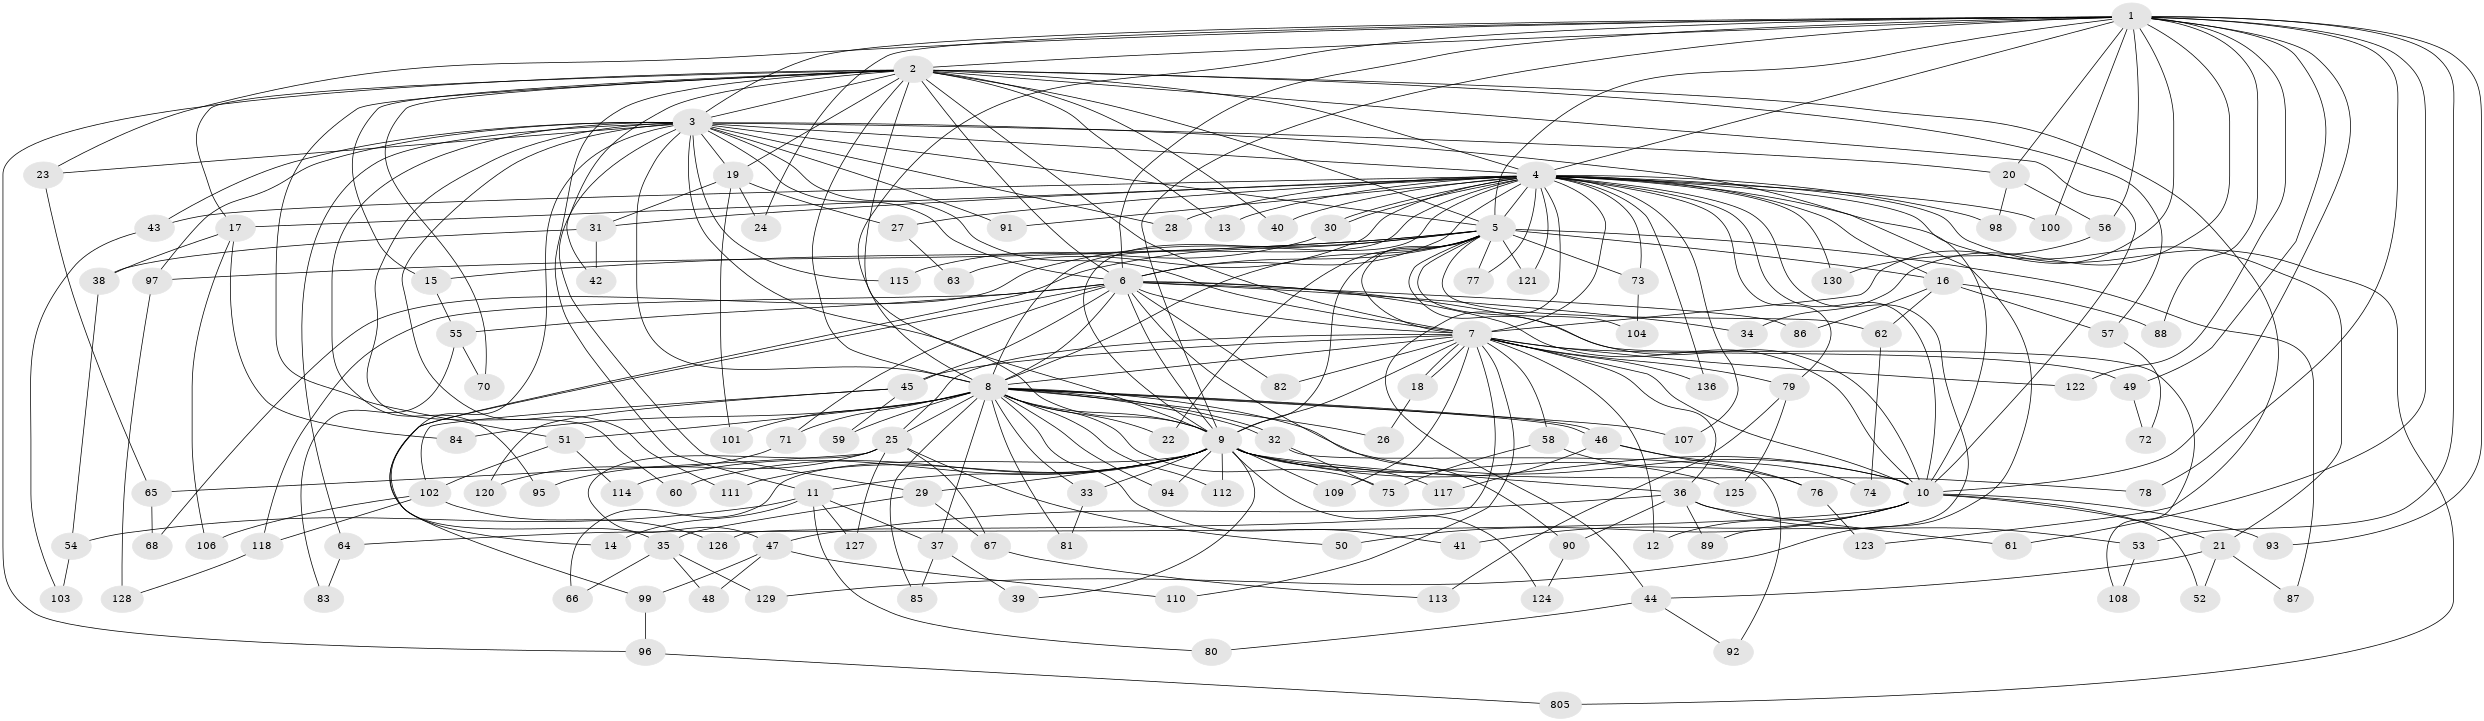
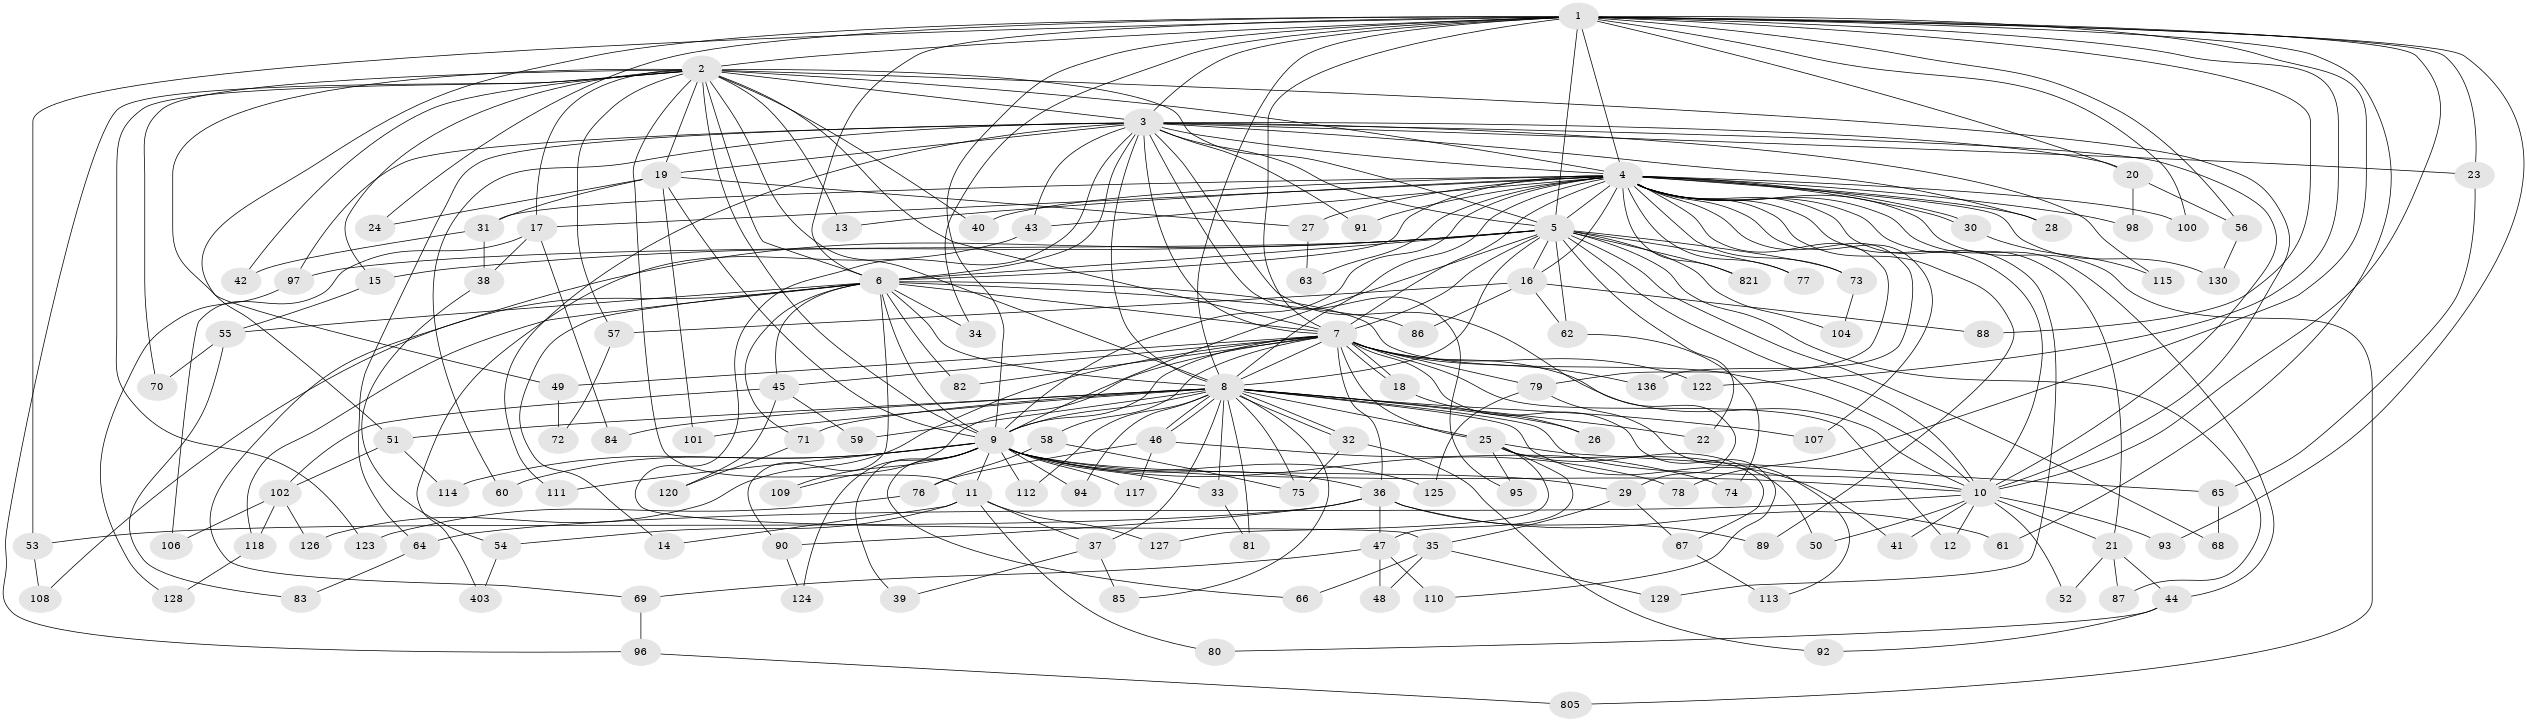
(1528, 281) -> (1749, 281)
(855, 320) -> (796, 347)
(61, 599) -> (480, 599)
(646, 599) -> (641, 599)
